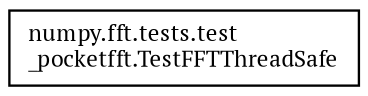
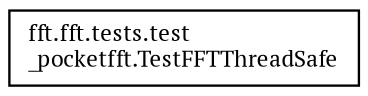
(184, 48) -> (184, 48)
